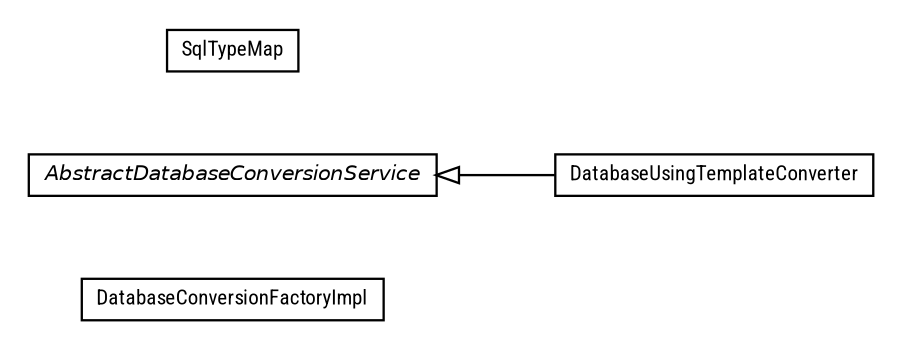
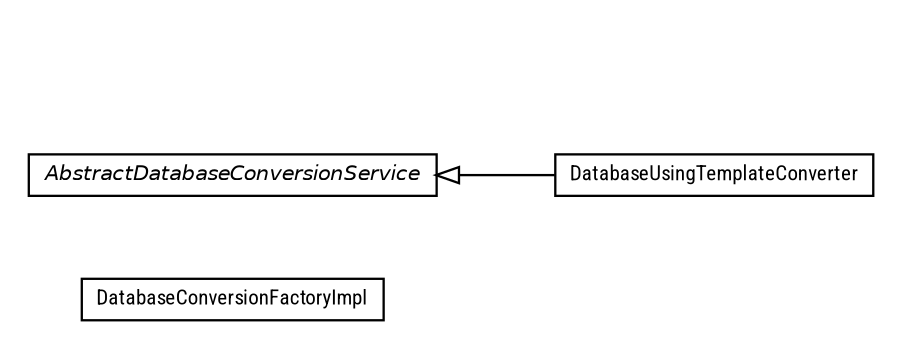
(232, 51) -> none
